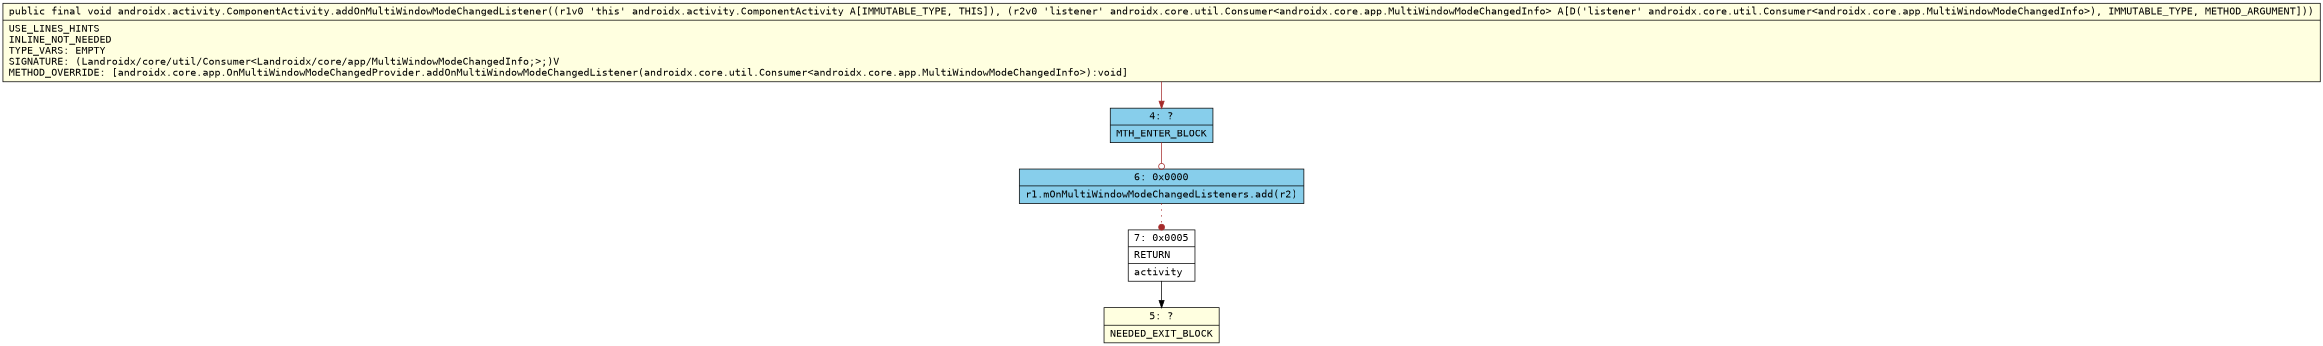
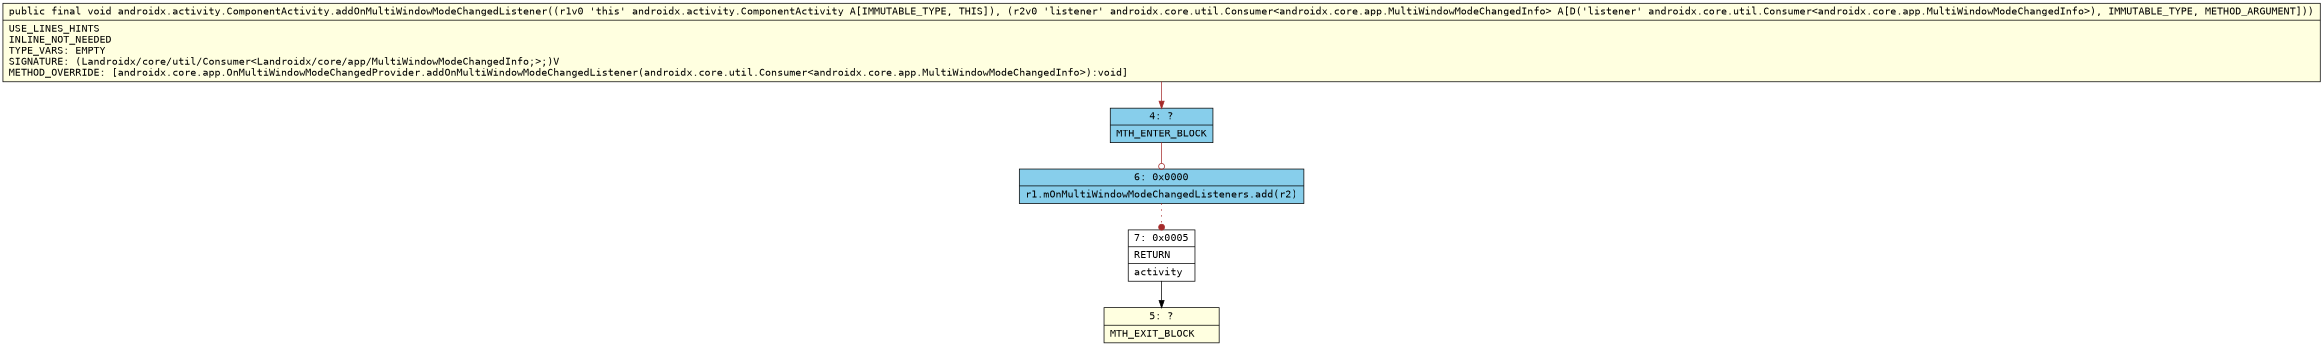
(1162, 334) -> (1152, 334)
